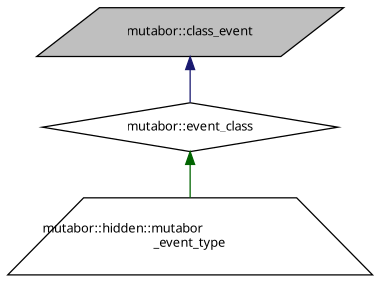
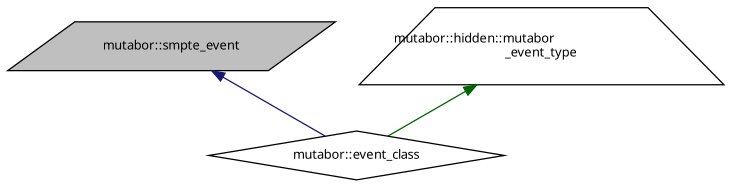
(190, 32) -> (172, 46)
(190, 181) -> (427, 114)
